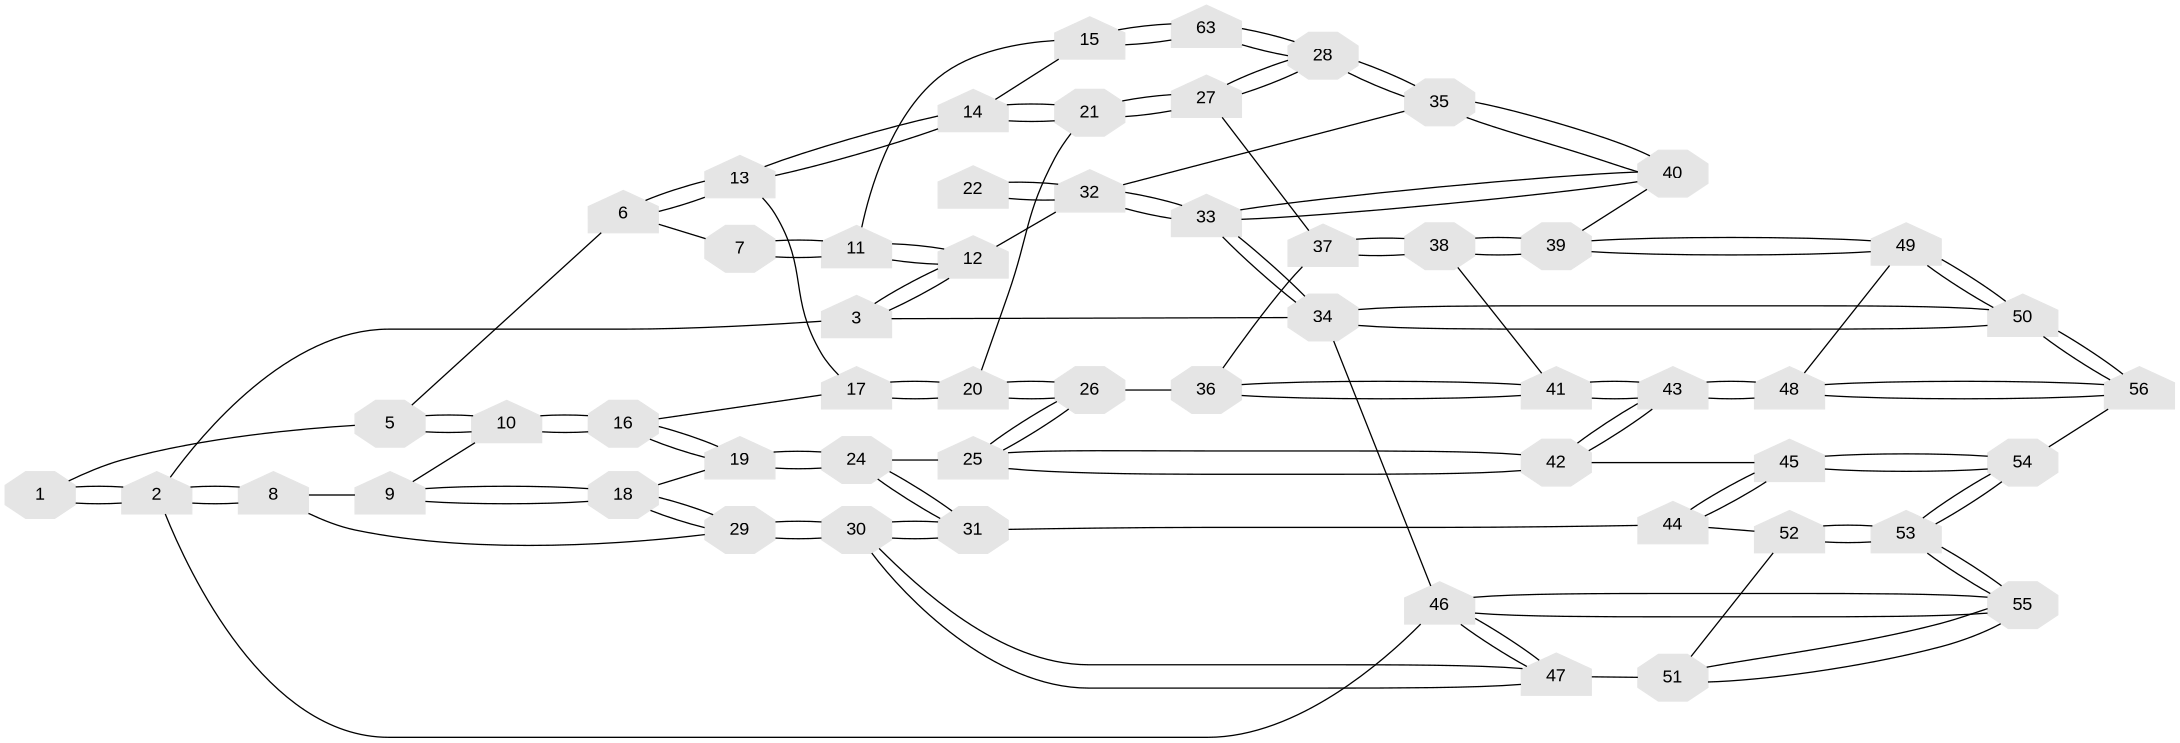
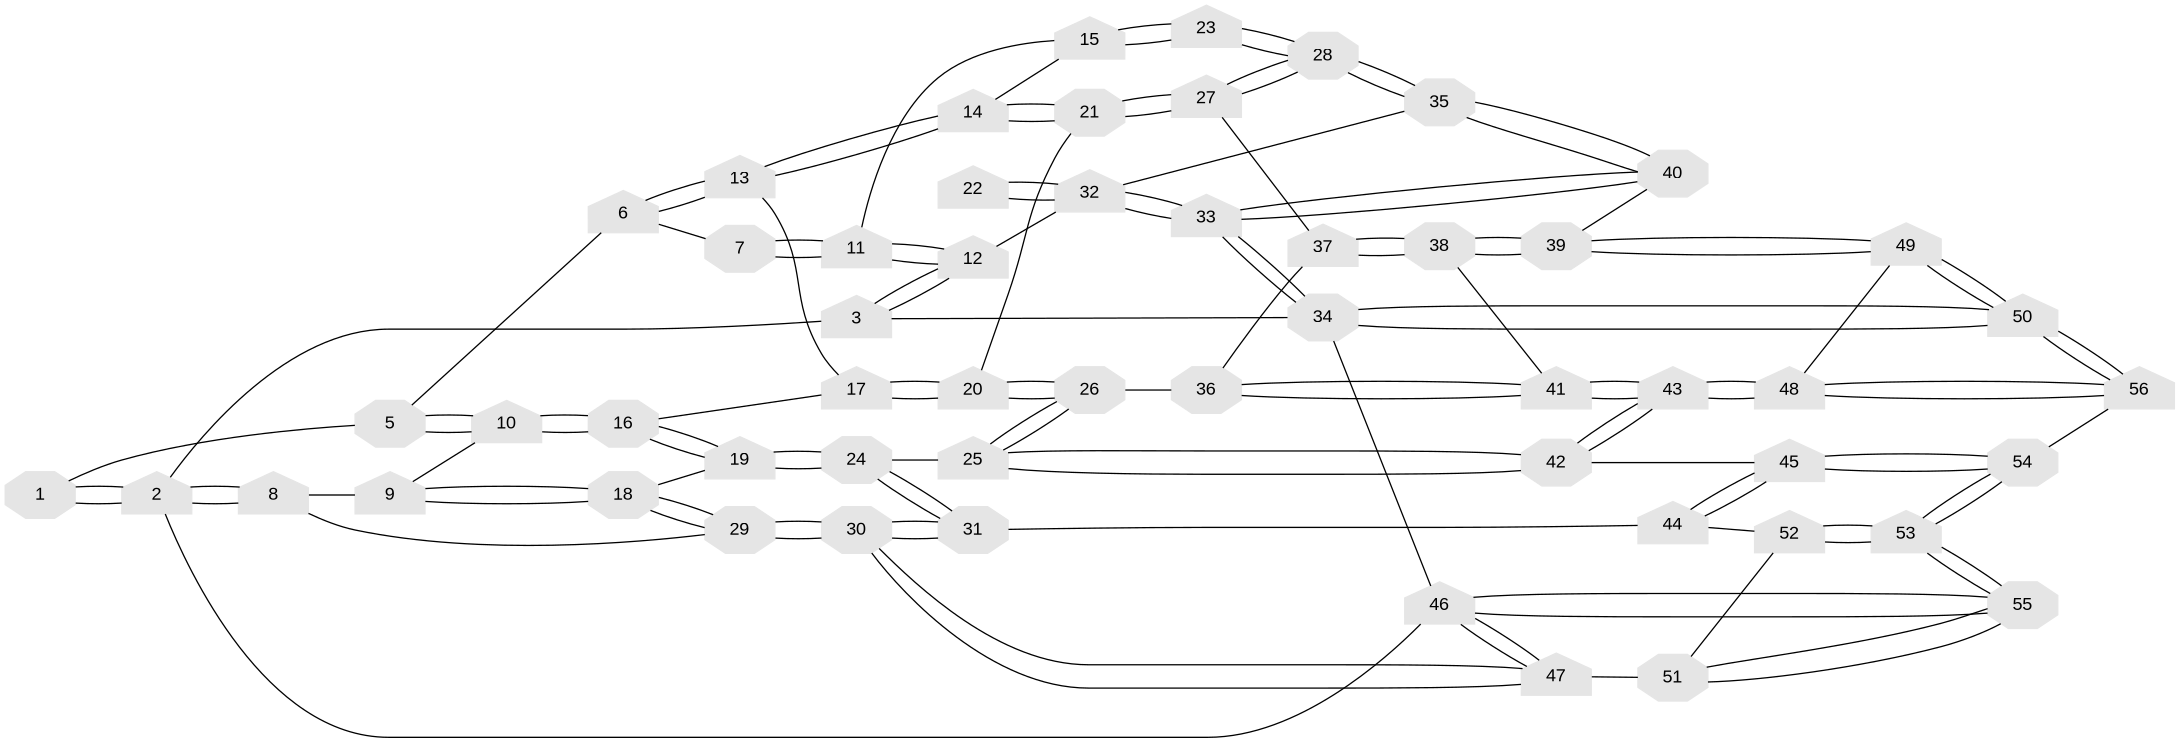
(1206, 29) -> (1206, 29)
